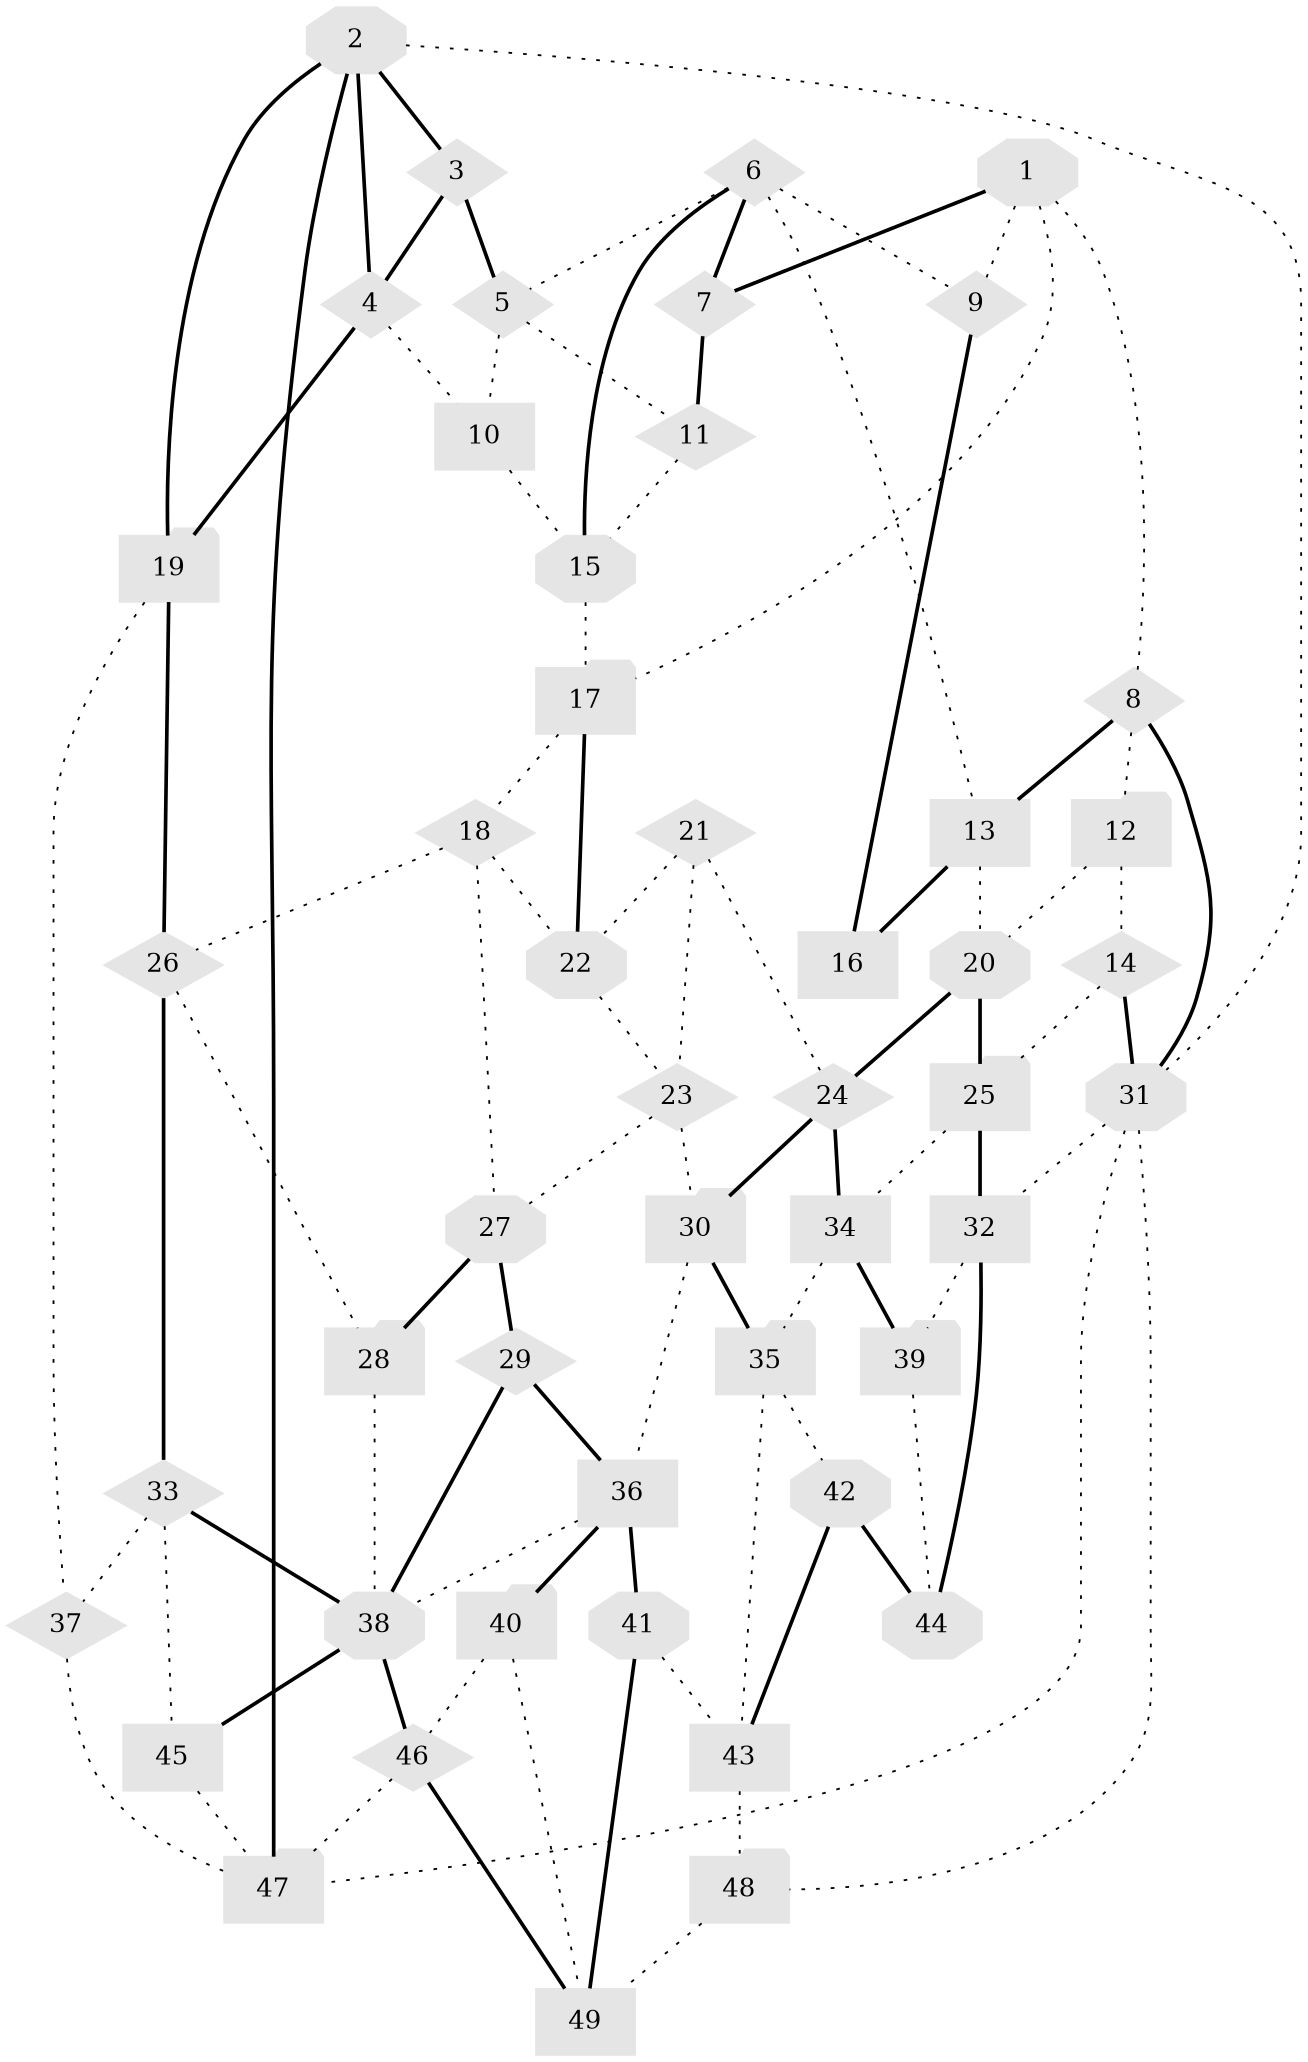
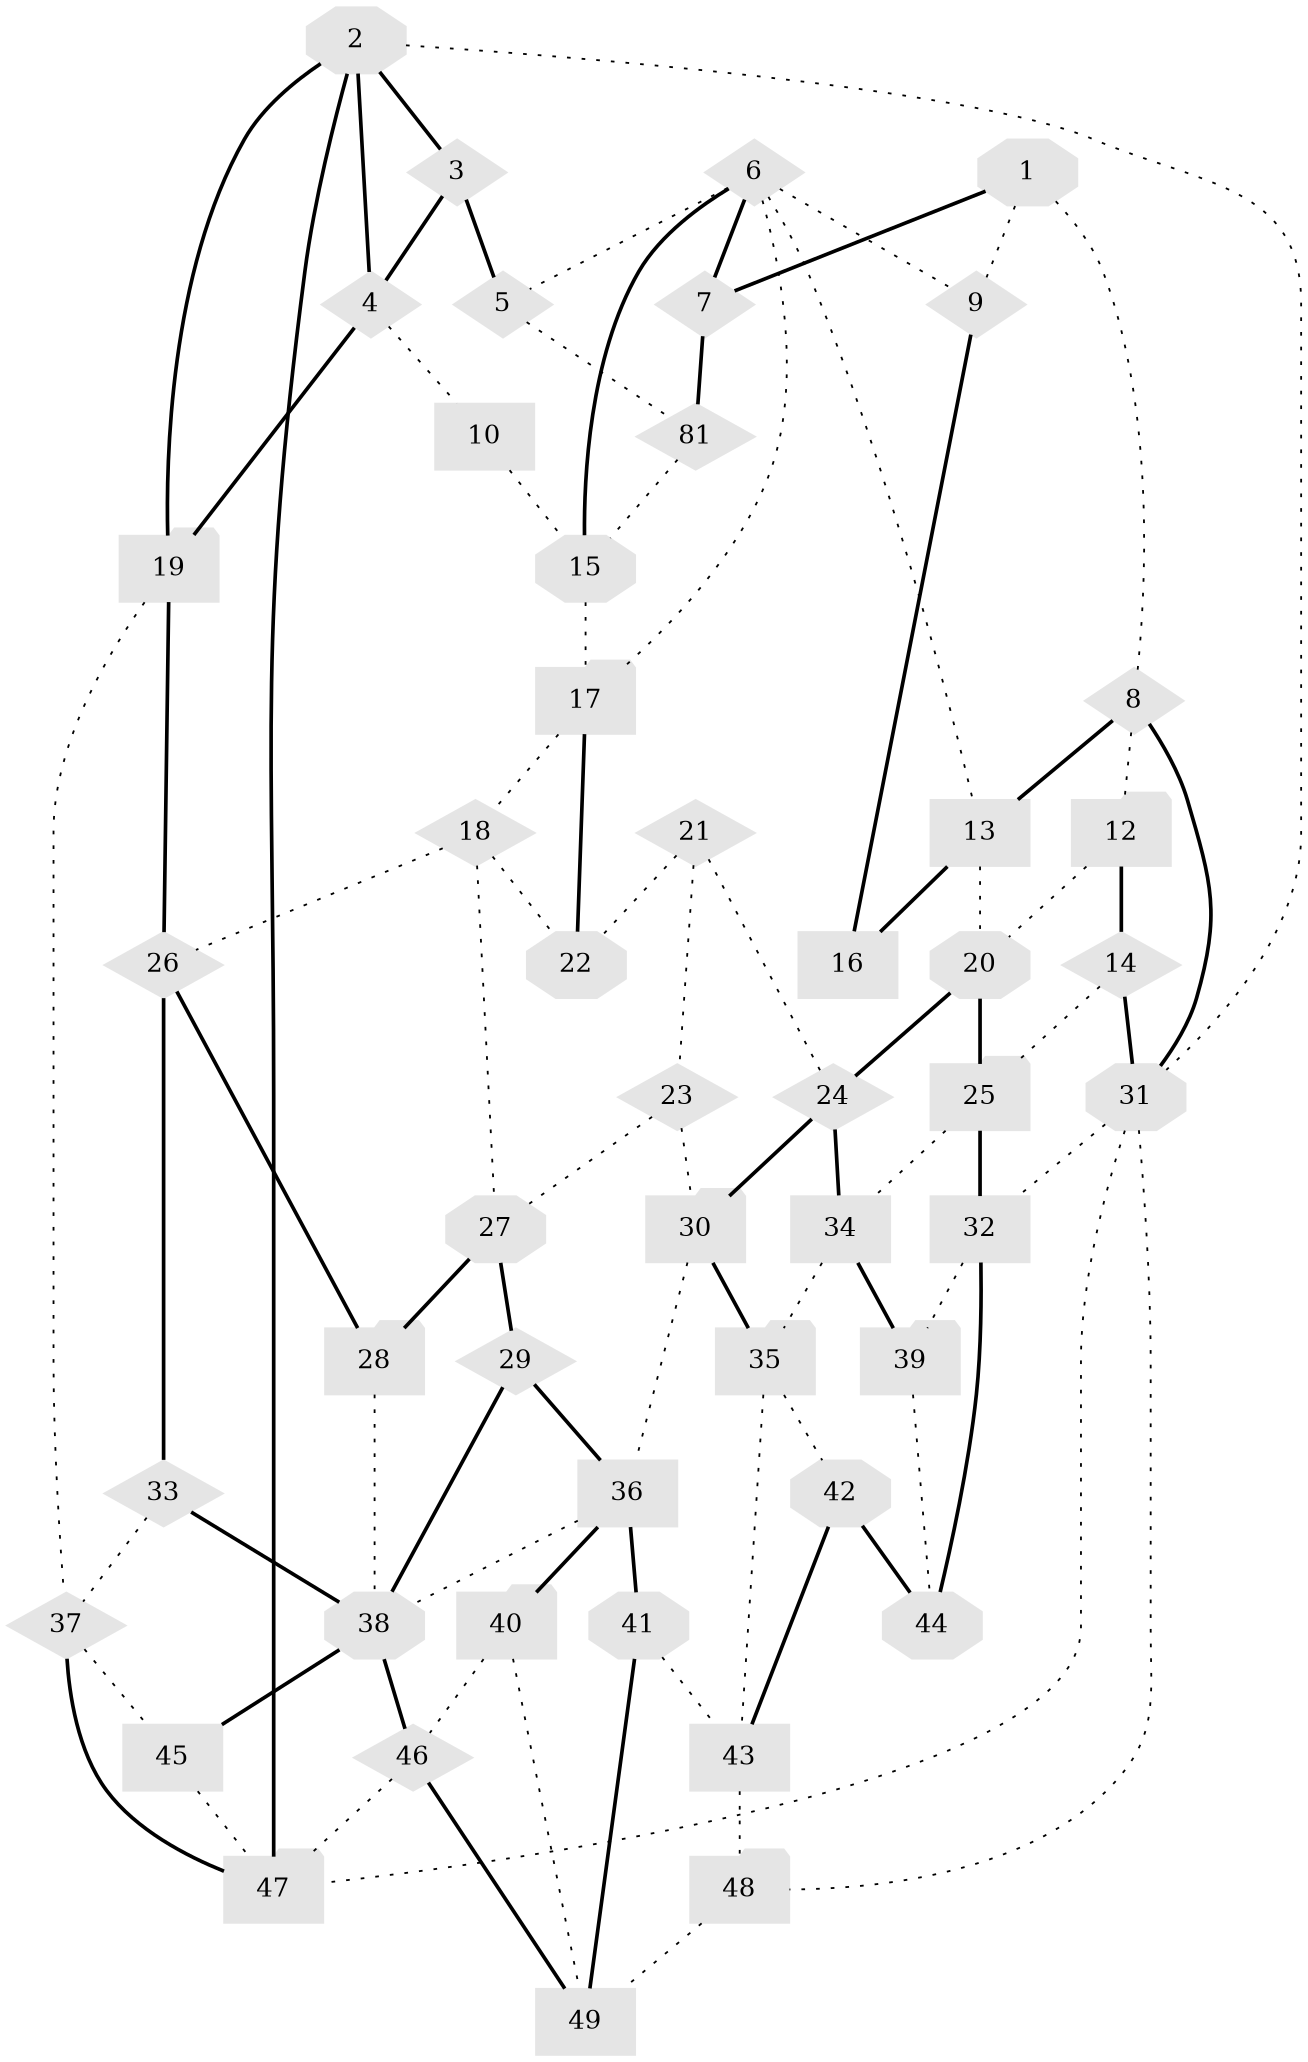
(494, 369) -> none
(696, 437) -> (696, 437)
(919, 498) -> (774, 458)
(1121, 899) -> (1121, 899)
(630, 1035) -> none
(258, 1143) -> (258, 1143)
(168, 1625) -> (116, 1687)
(108, 1792) -> (108, 1792)
